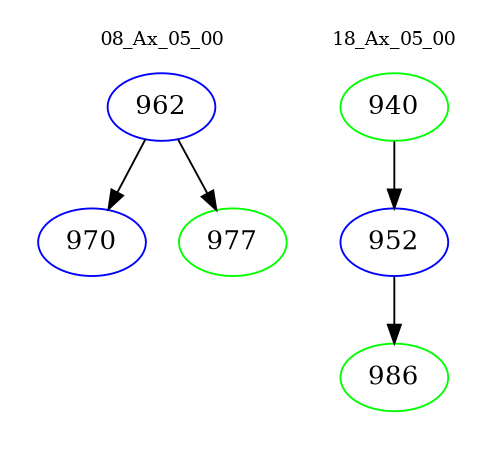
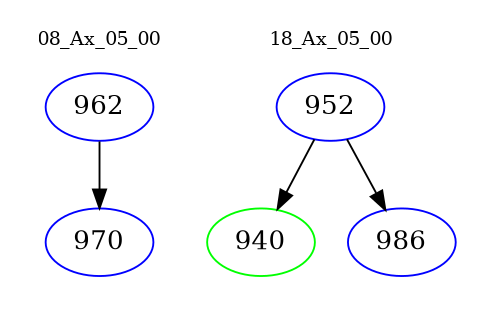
(394, 165) -> (300, 166)
(233, 242) -> none
(394, 377) -> (402, 242)
